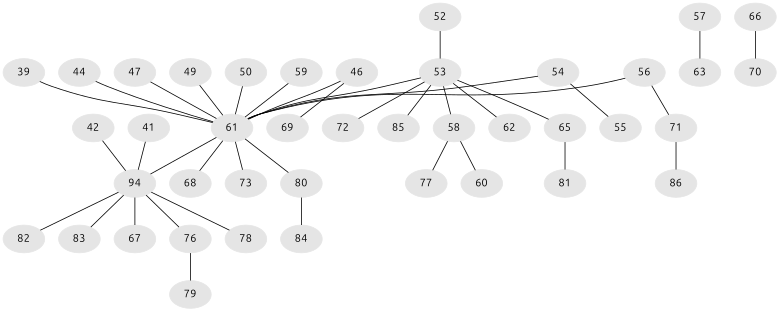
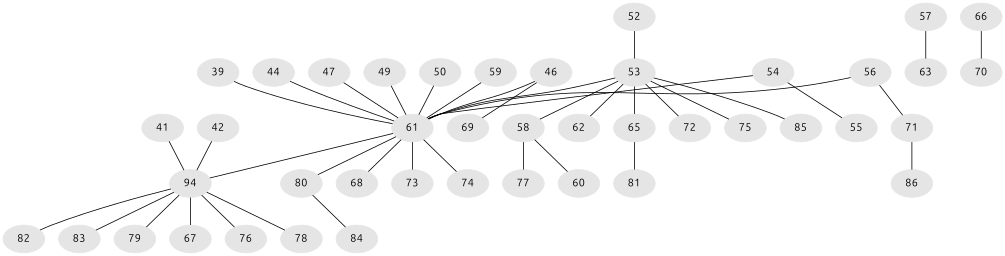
none -> (745, 128)
none -> (468, 183)
(190, 267) -> (163, 211)
